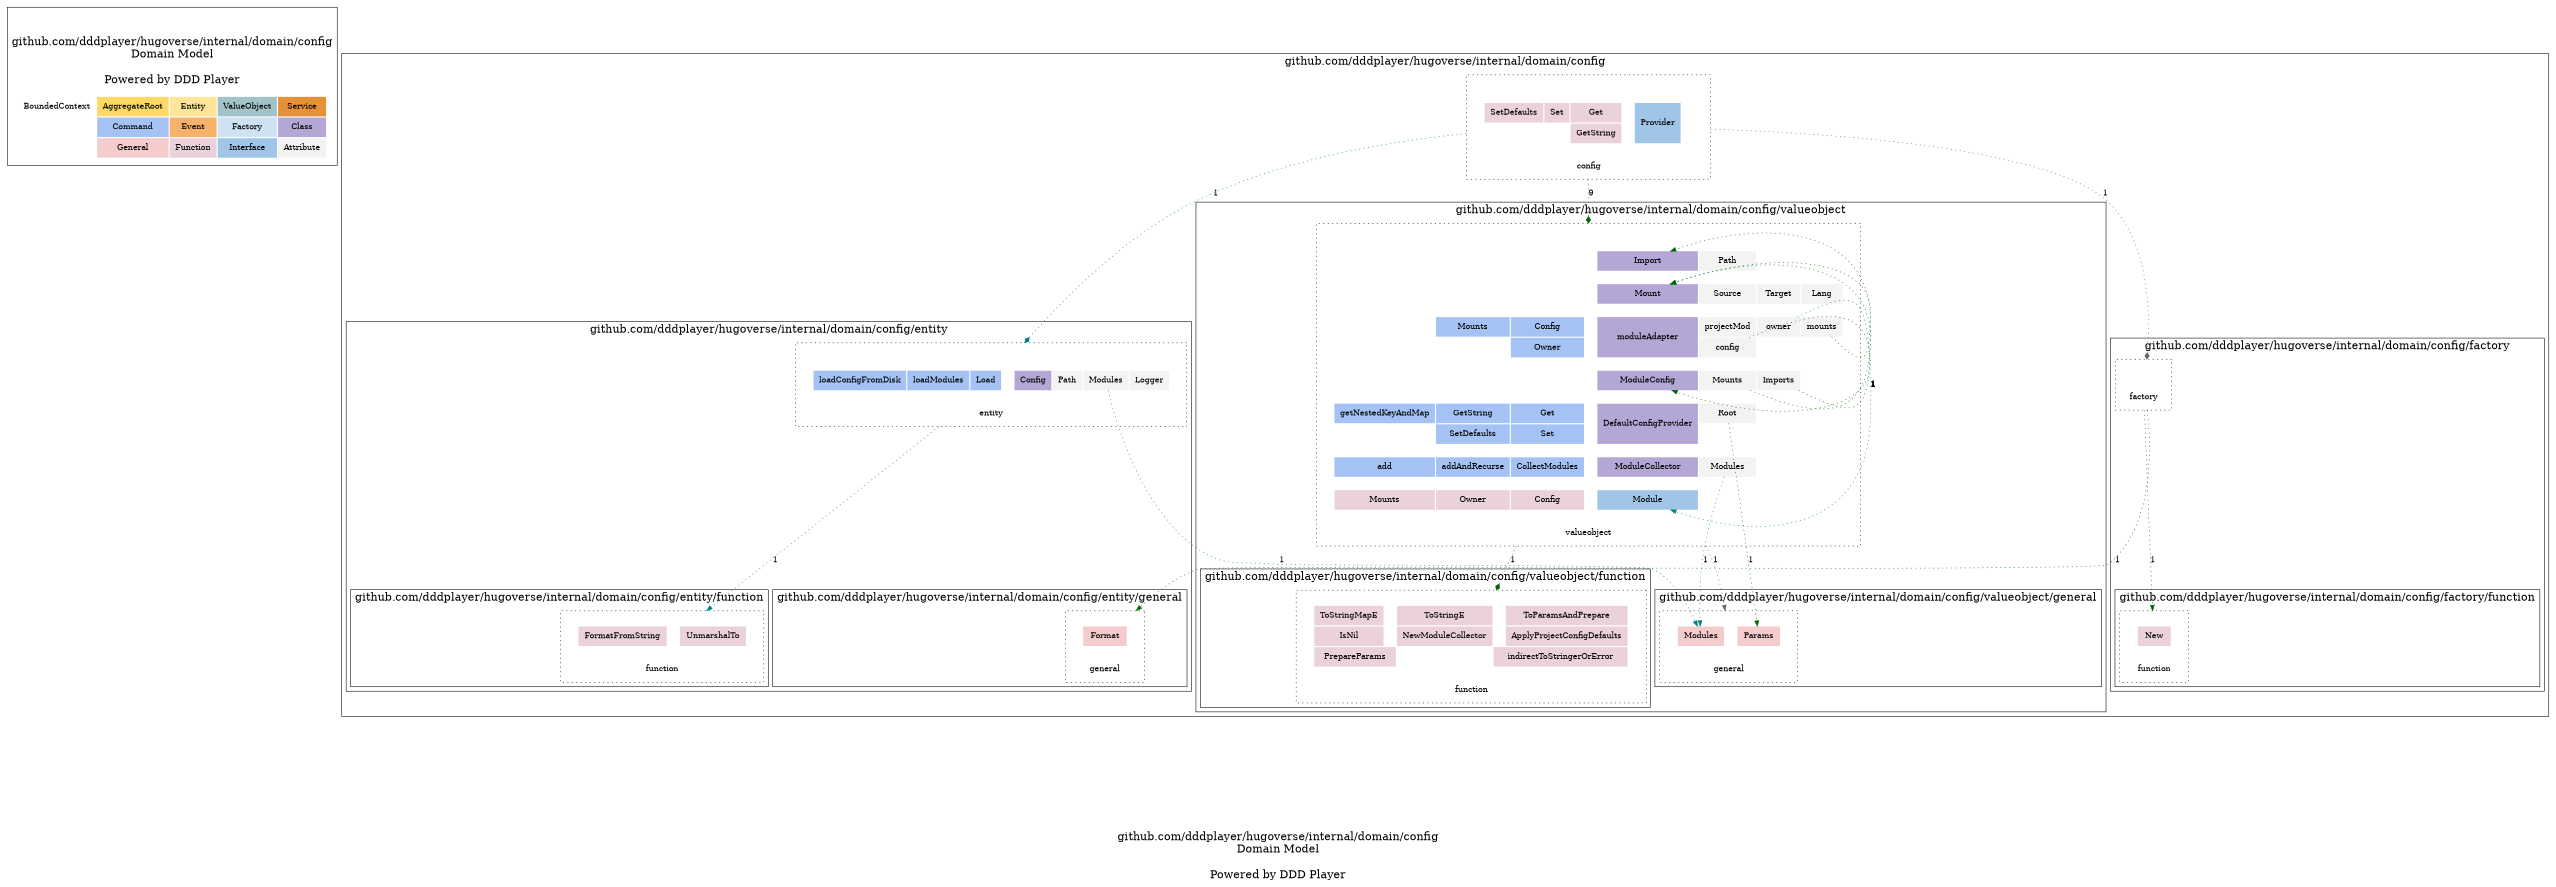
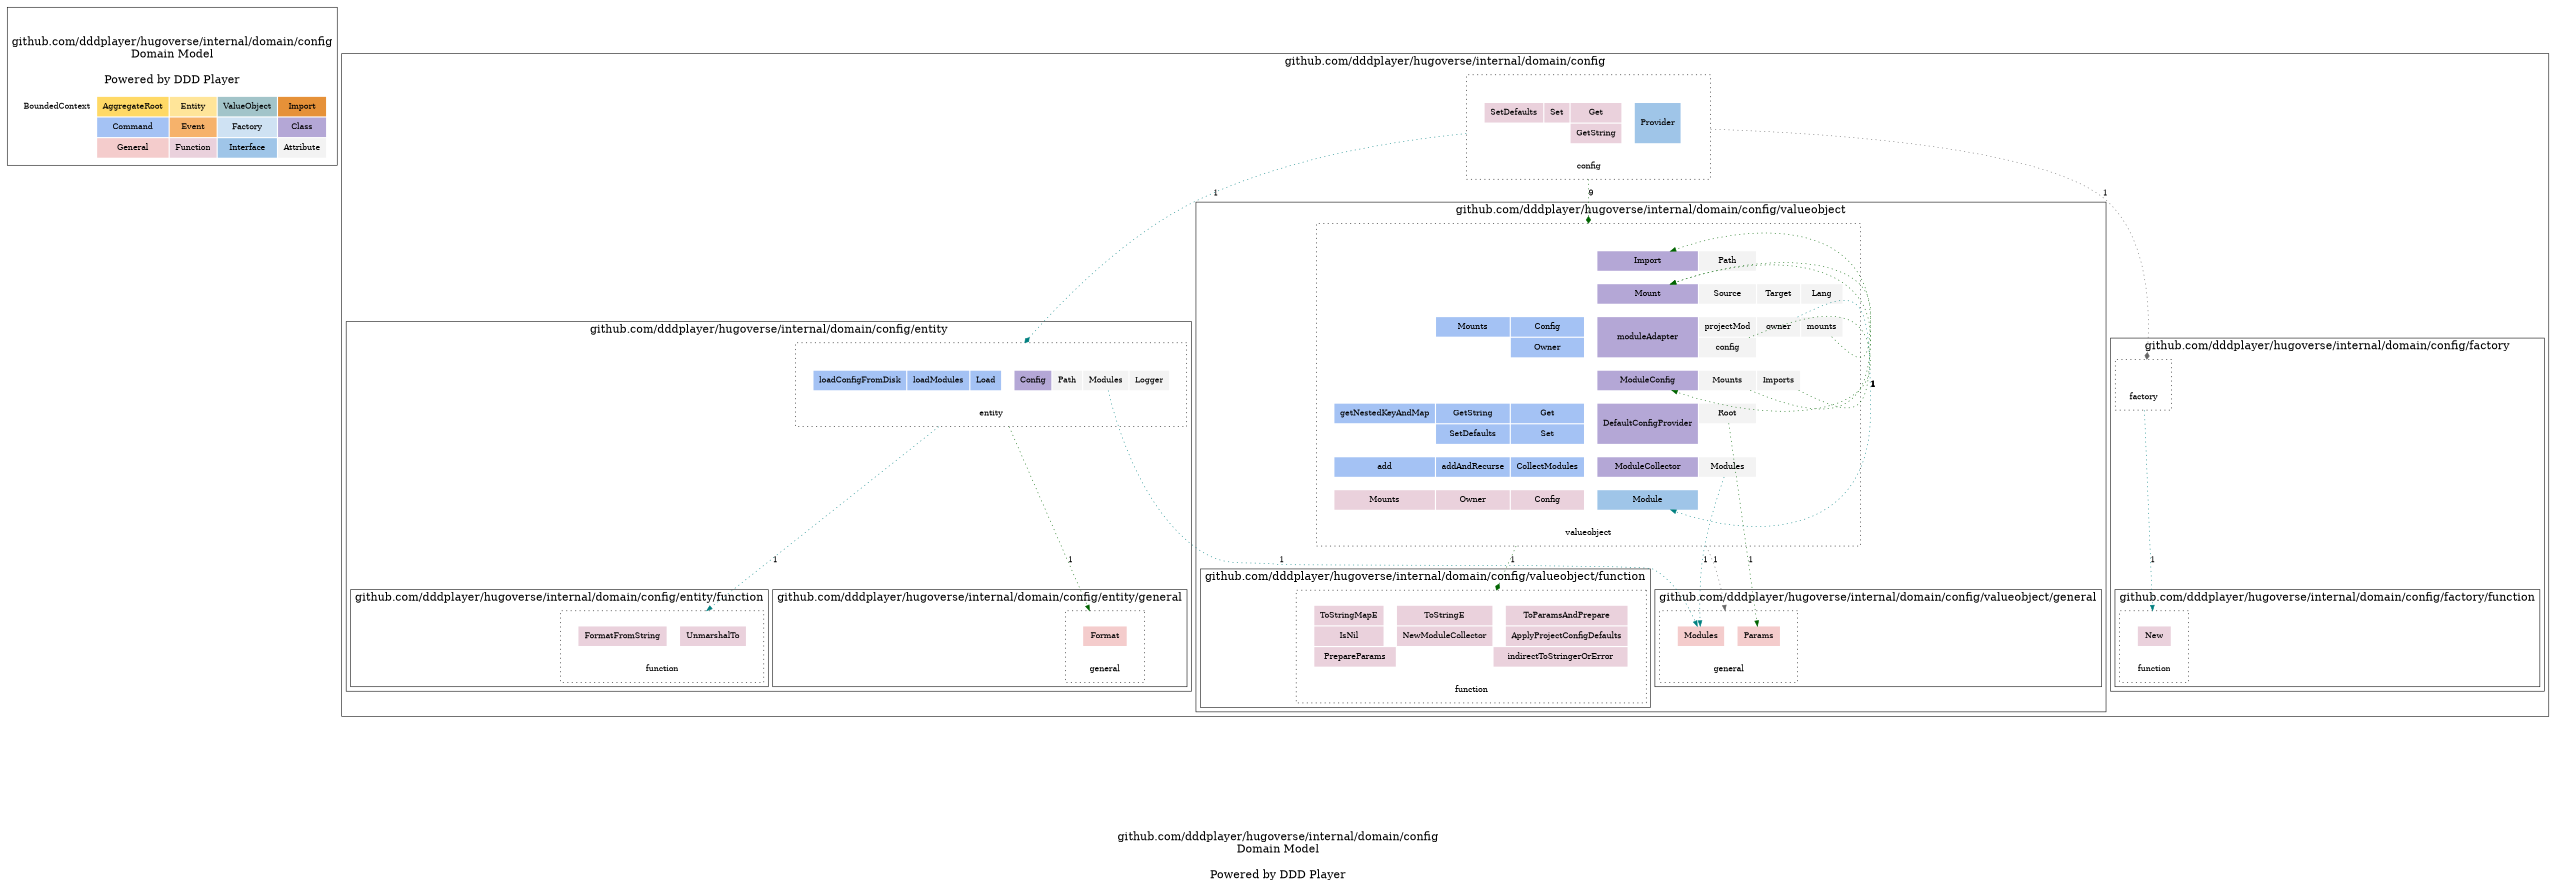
(302, 106) -> (302, 106)
(2148, 508) -> (2148, 508)
(1730, 568) -> (1048, 516)
